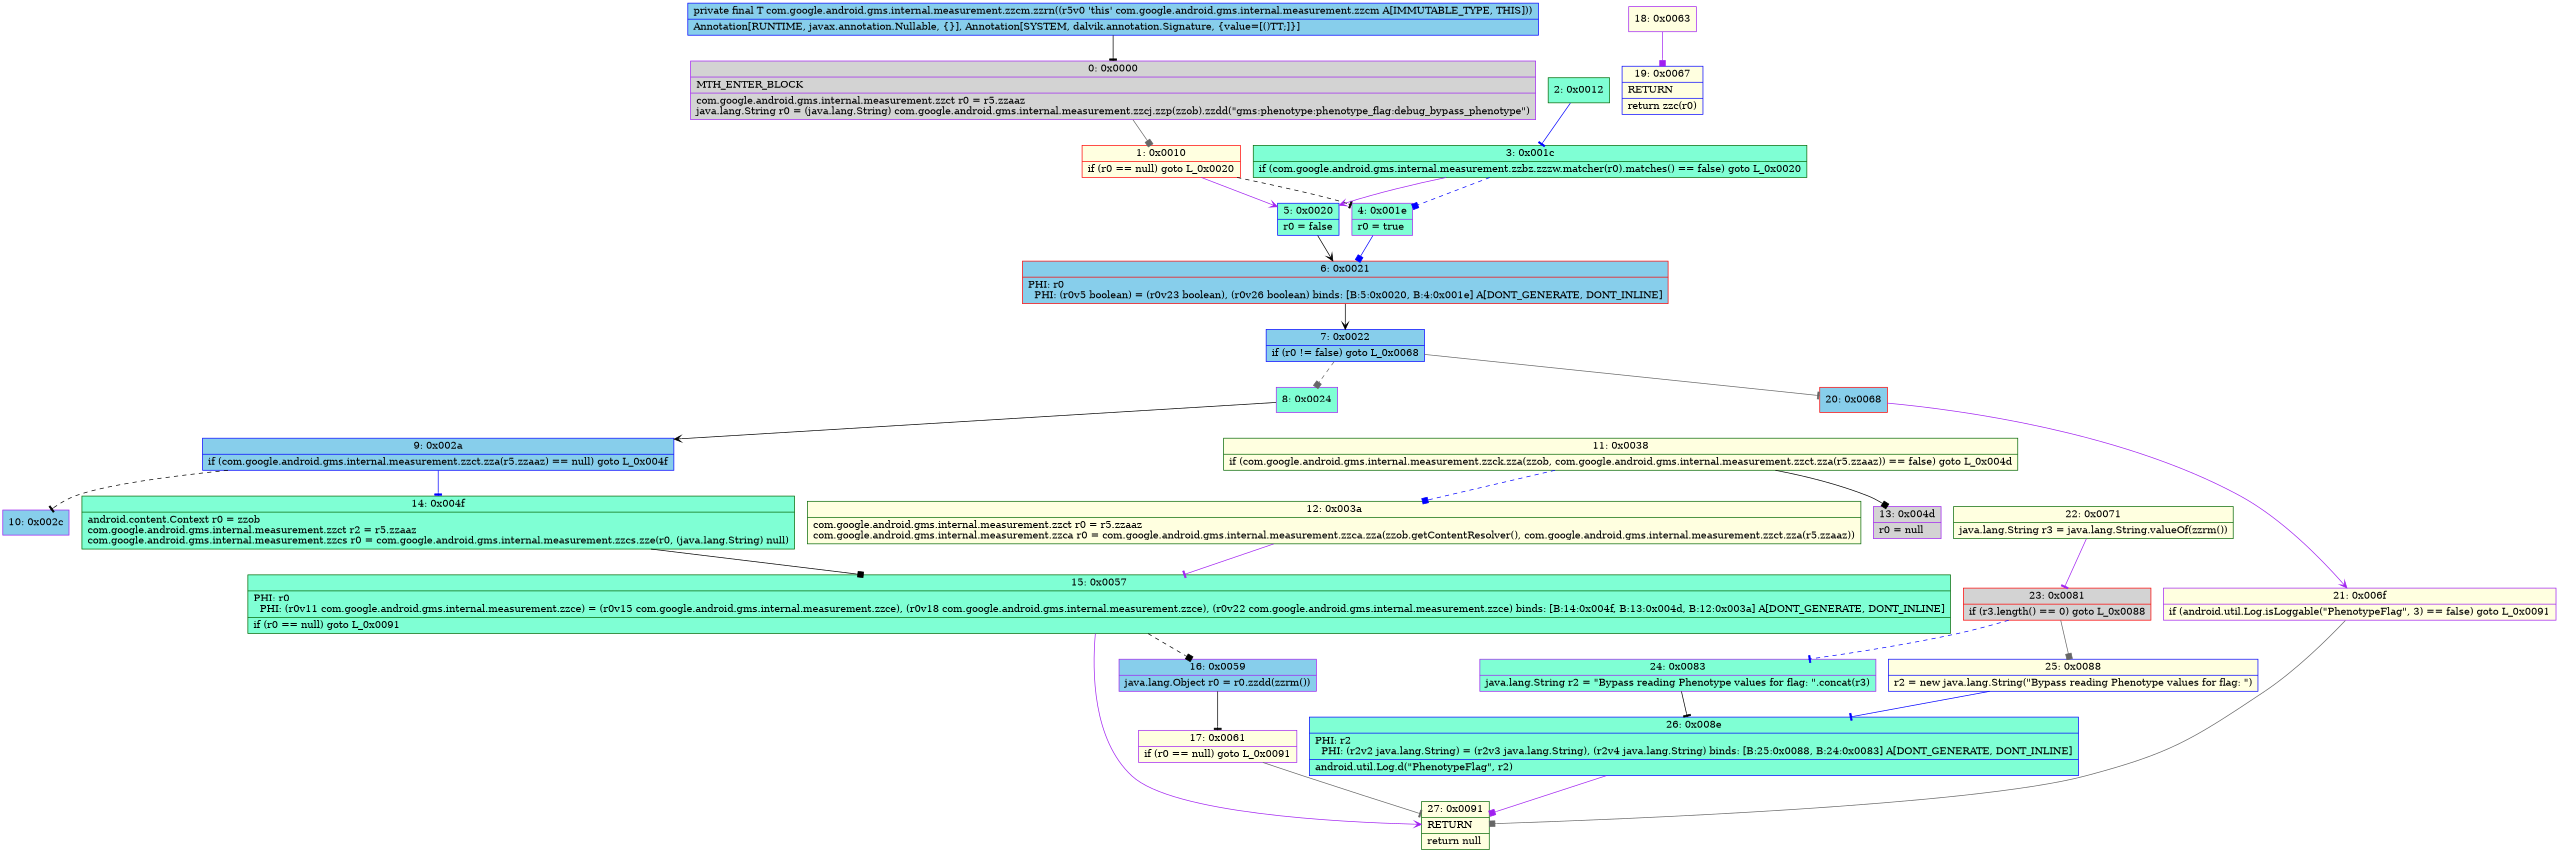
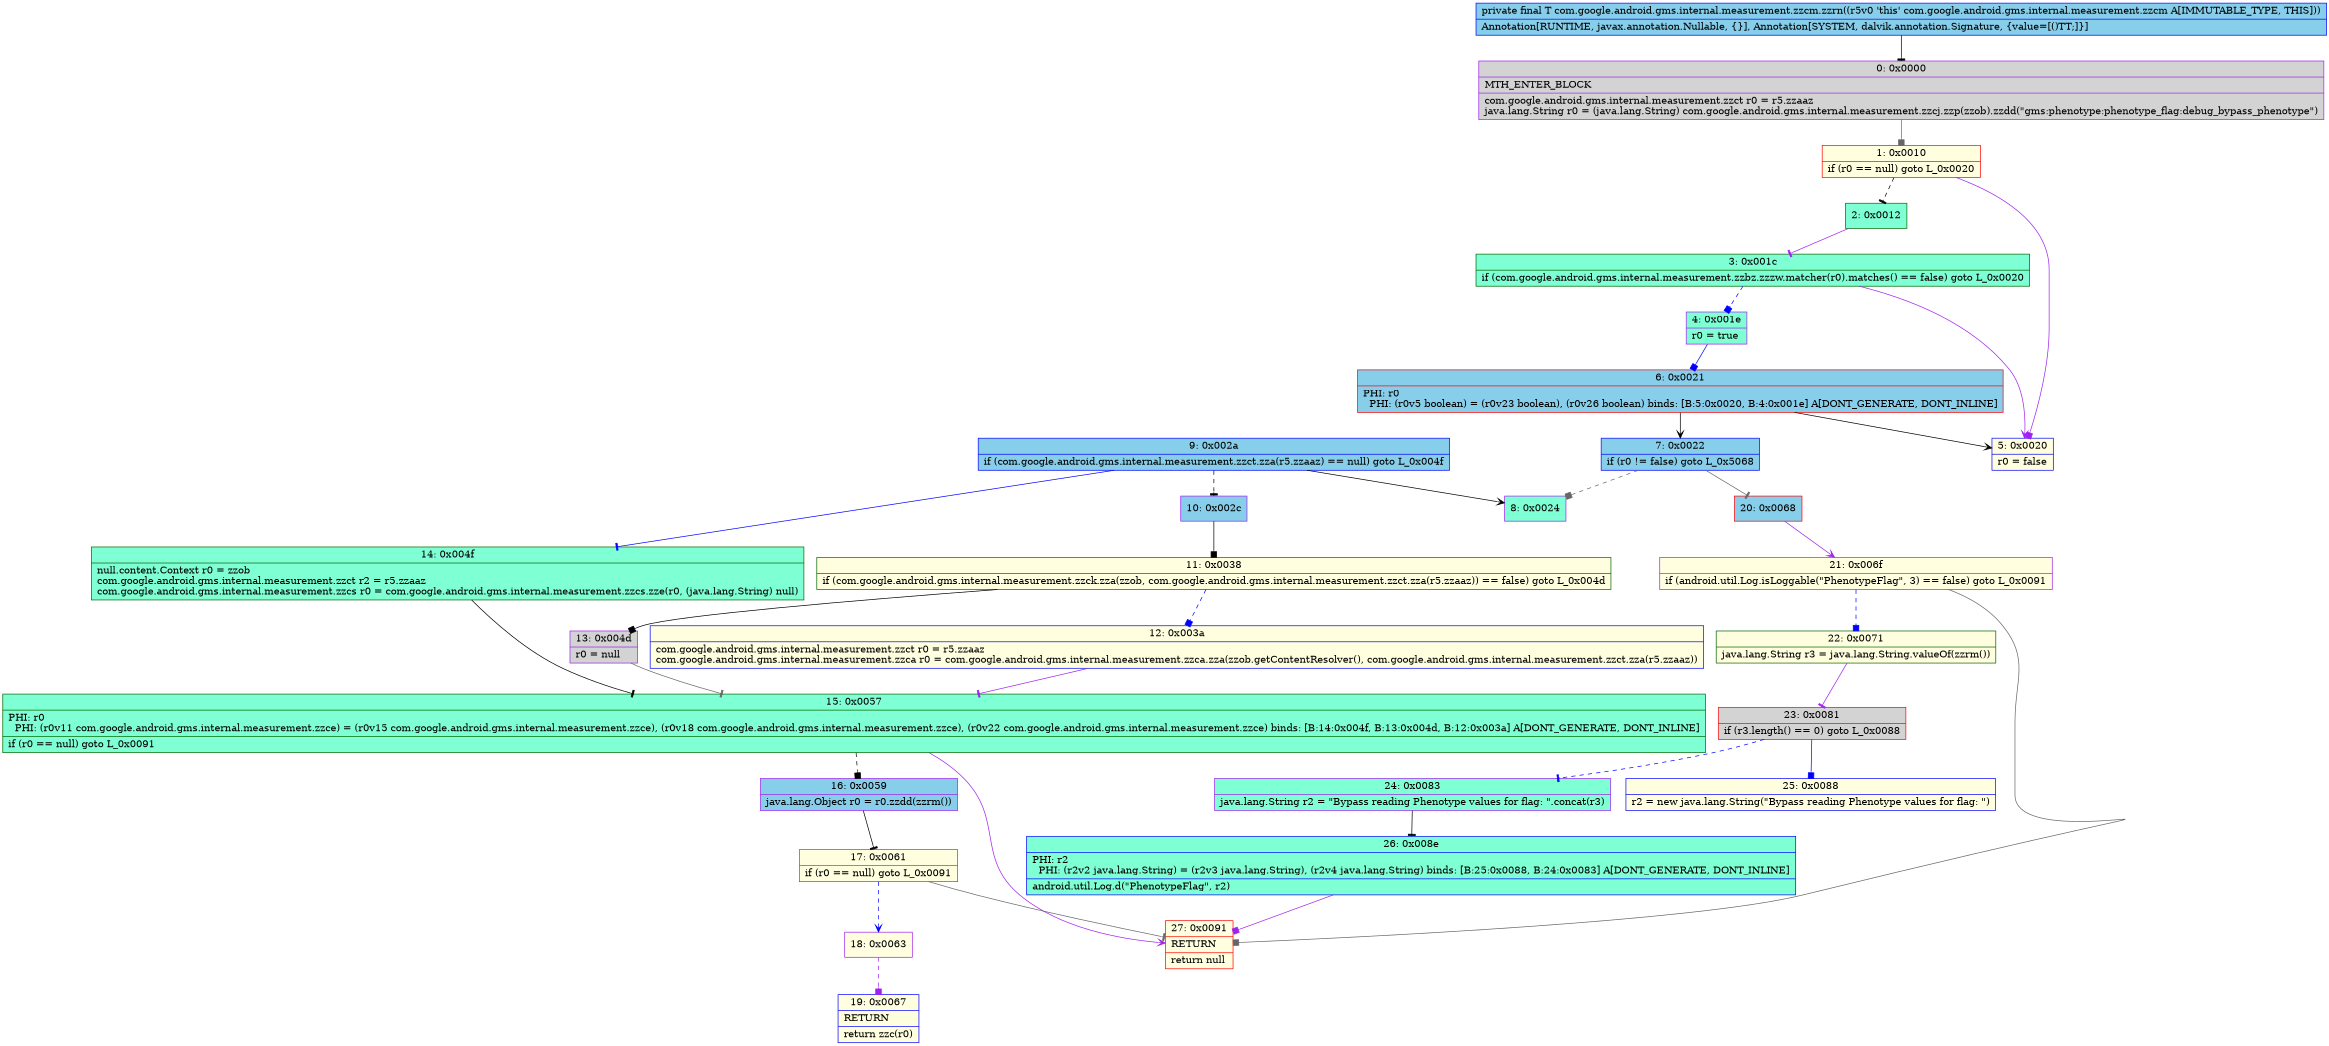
(1663, 45) -> (879, 972)
(1557, 123) -> (1820, 241)
(1293, 190) -> (1889, 189)
(1236, 191) -> (2049, 282)
(1308, 219) -> (2023, 454)
(1323, 245) -> (1890, 430)
(1345, 353) -> (1680, 462)
(979, 421) -> (1402, 486)
(174, 520) -> (174, 571)
(1334, 523) -> (1177, 647)
none -> (1214, 536)
(754, 562) -> (544, 658)
none -> (1856, 607)
(2064, 636) -> (1811, 755)
none -> (675, 680)
(1921, 704) -> none
(1455, 826) -> (1199, 945)
none -> (879, 903)
